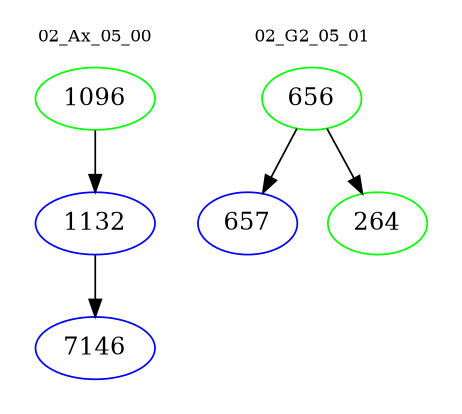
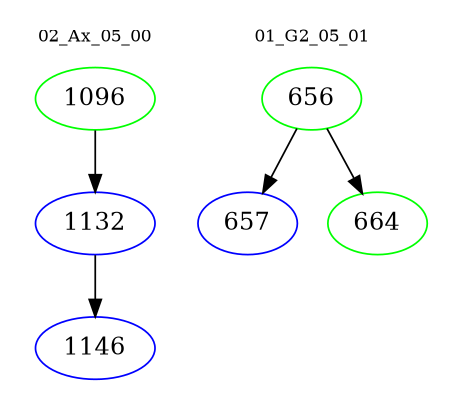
(313, 37) -> (313, 37)
(378, 223) -> (378, 223)
(95, 348) -> (95, 348)
